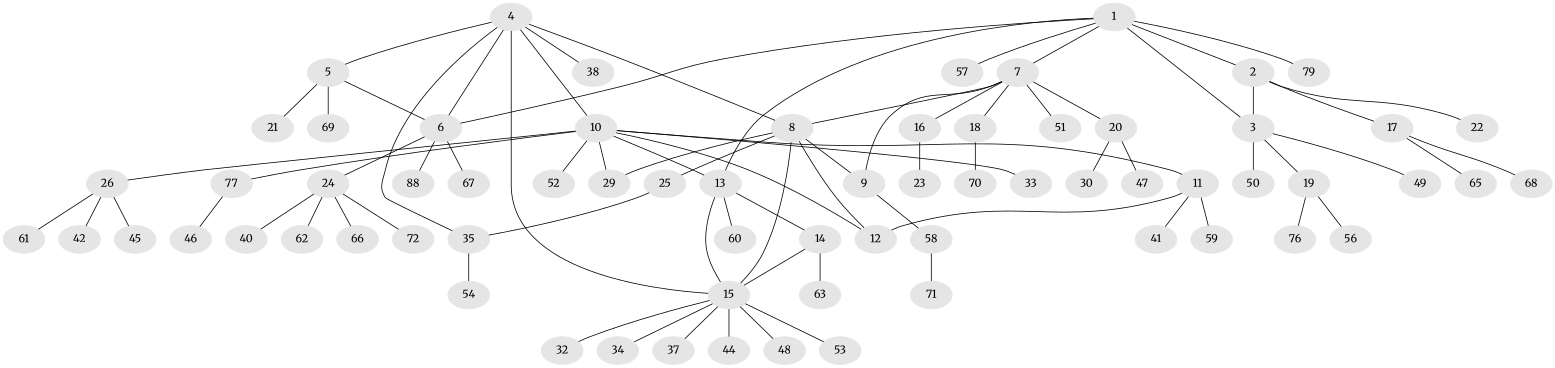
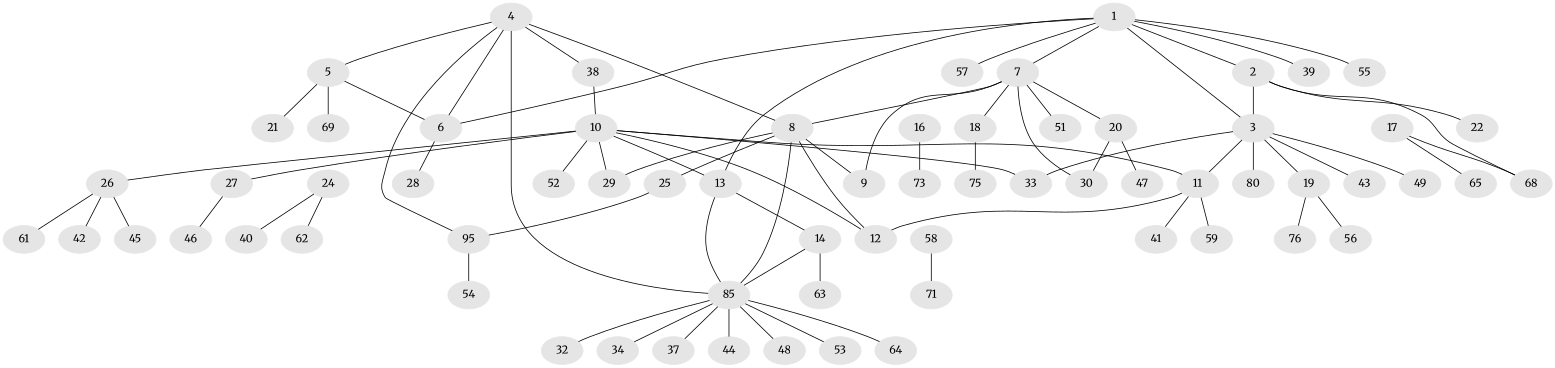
(554, 73) -> (595, 100)
(1309, 73) -> (1309, 73)
none -> (1365, 73)
(969, 100) -> (1031, 139)
(1321, 102) -> (1420, 114)
none -> (1139, 148)
none -> (1226, 156)
(367, 165) -> none
(232, 184) -> (232, 184)
(413, 184) -> (413, 184)
(469, 184) -> none
(920, 184) -> (920, 184)
(975, 184) -> (975, 184)
(1253, 184) -> (1253, 184)
none -> (1365, 184)
(898, 212) -> none
(358, 239) -> none
(413, 239) -> none
(469, 239) -> (469, 239)
(735, 239) -> none
(729, 295) -> (729, 295)
none -> (896, 351)
